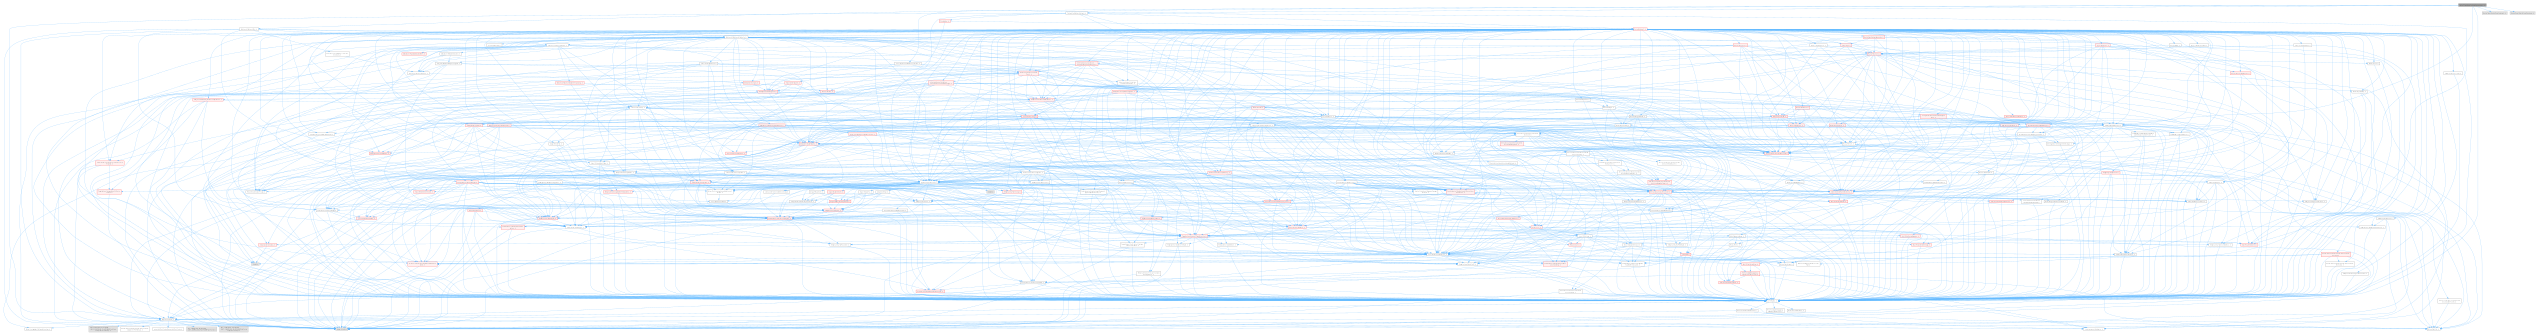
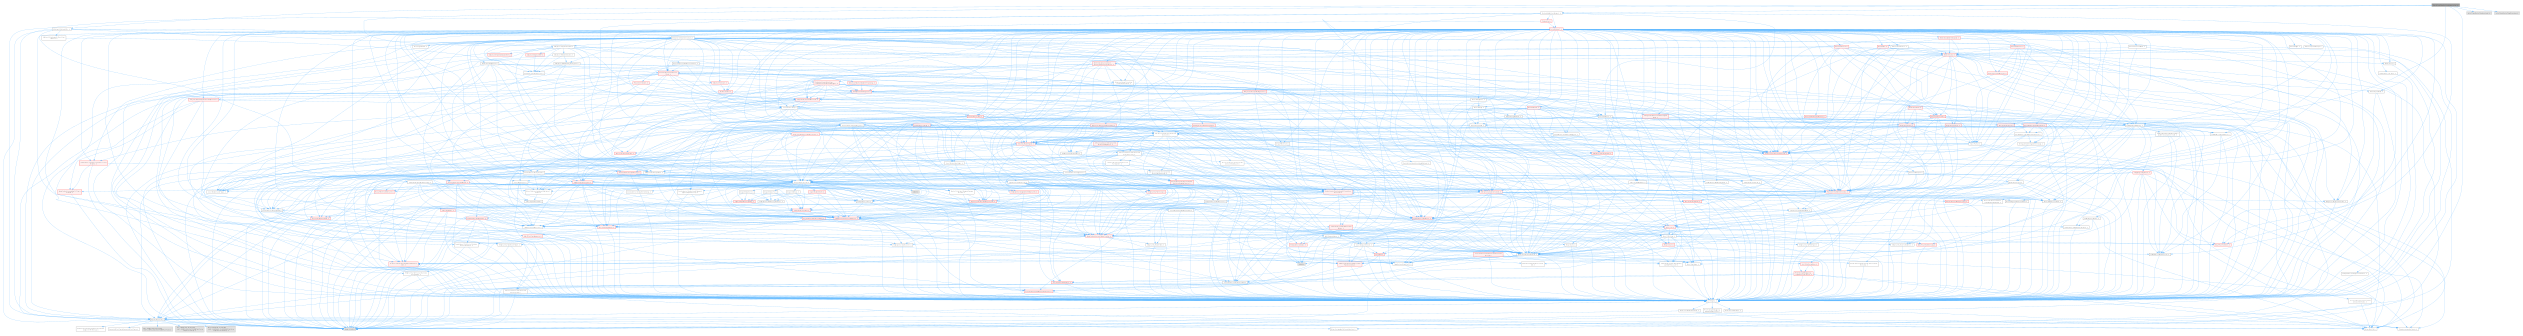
none -> (535, 55)
